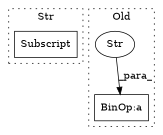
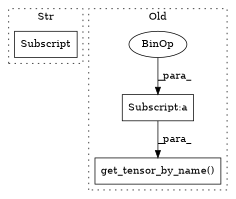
(115, 44) -> (158, 44)
(122, 108) -> (158, 108)
none -> (158, 171)
